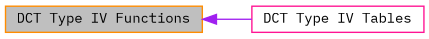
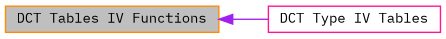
(104, 19) -> (112, 19)
